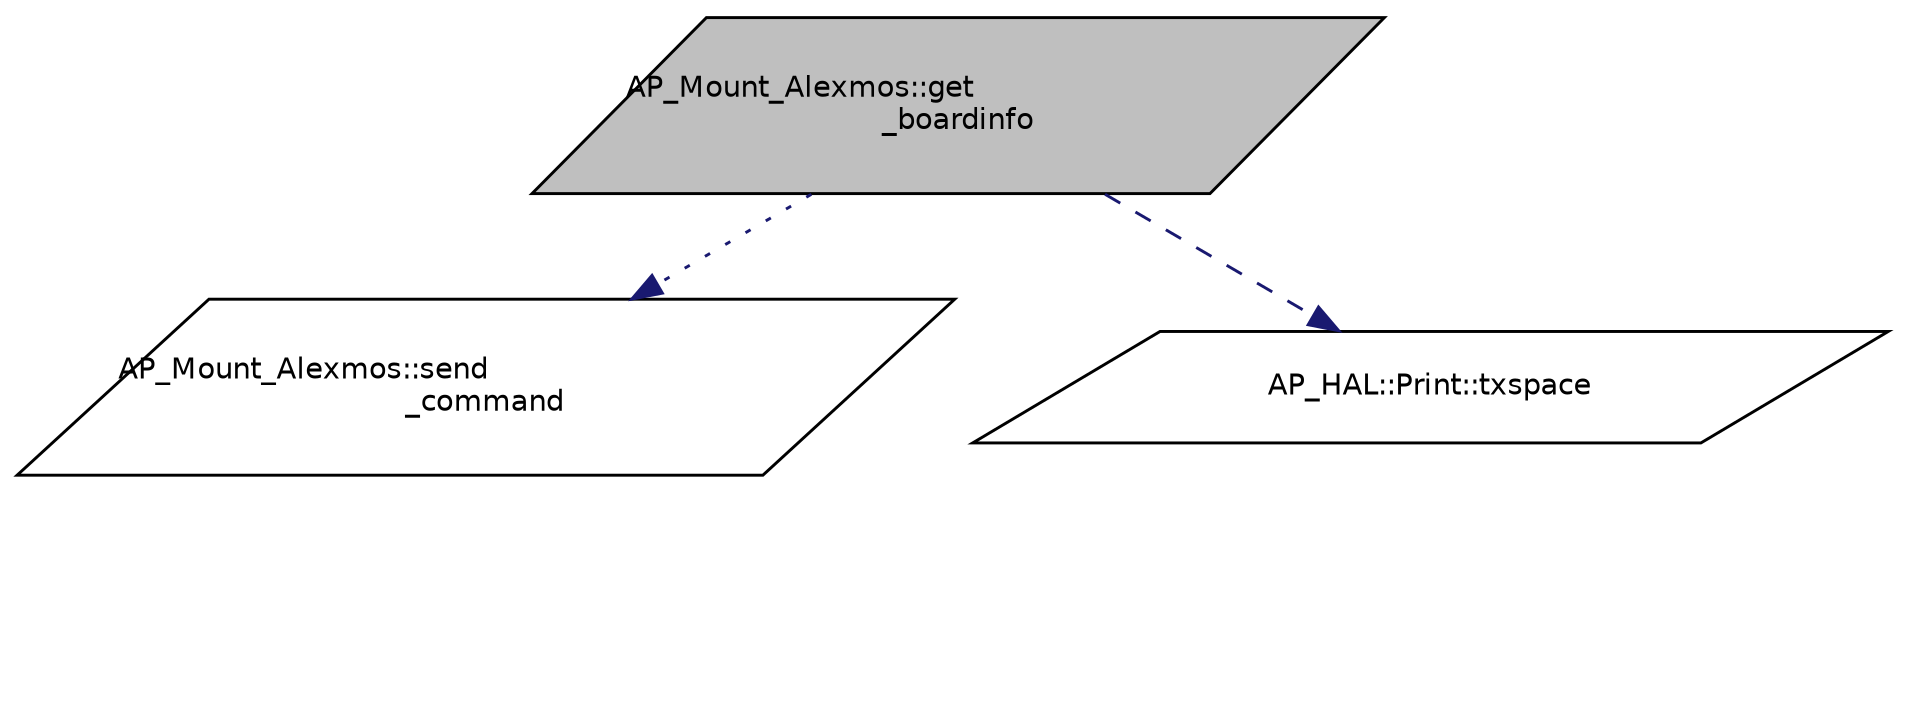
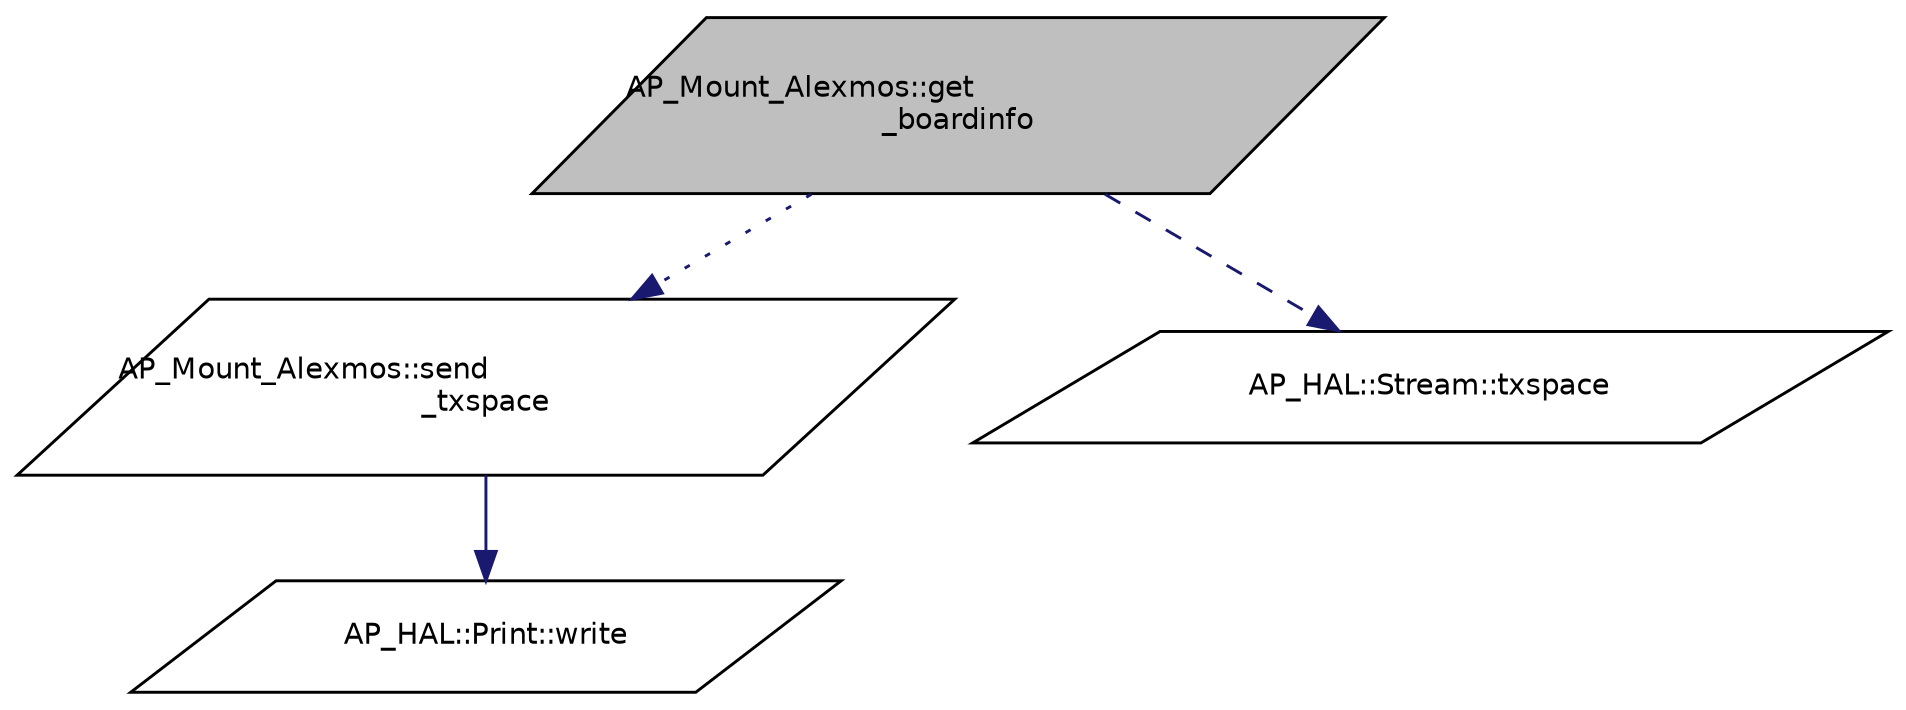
(486, 387) -> (486, 387)
(1430, 387) -> (1430, 387)
none -> (486, 637)
